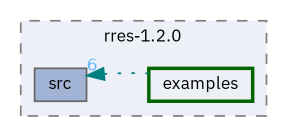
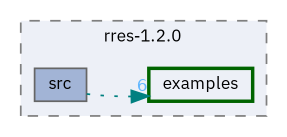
(126, 73) -> (109, 96)
